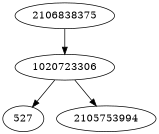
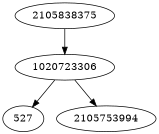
(65, 16) -> (65, 16)
